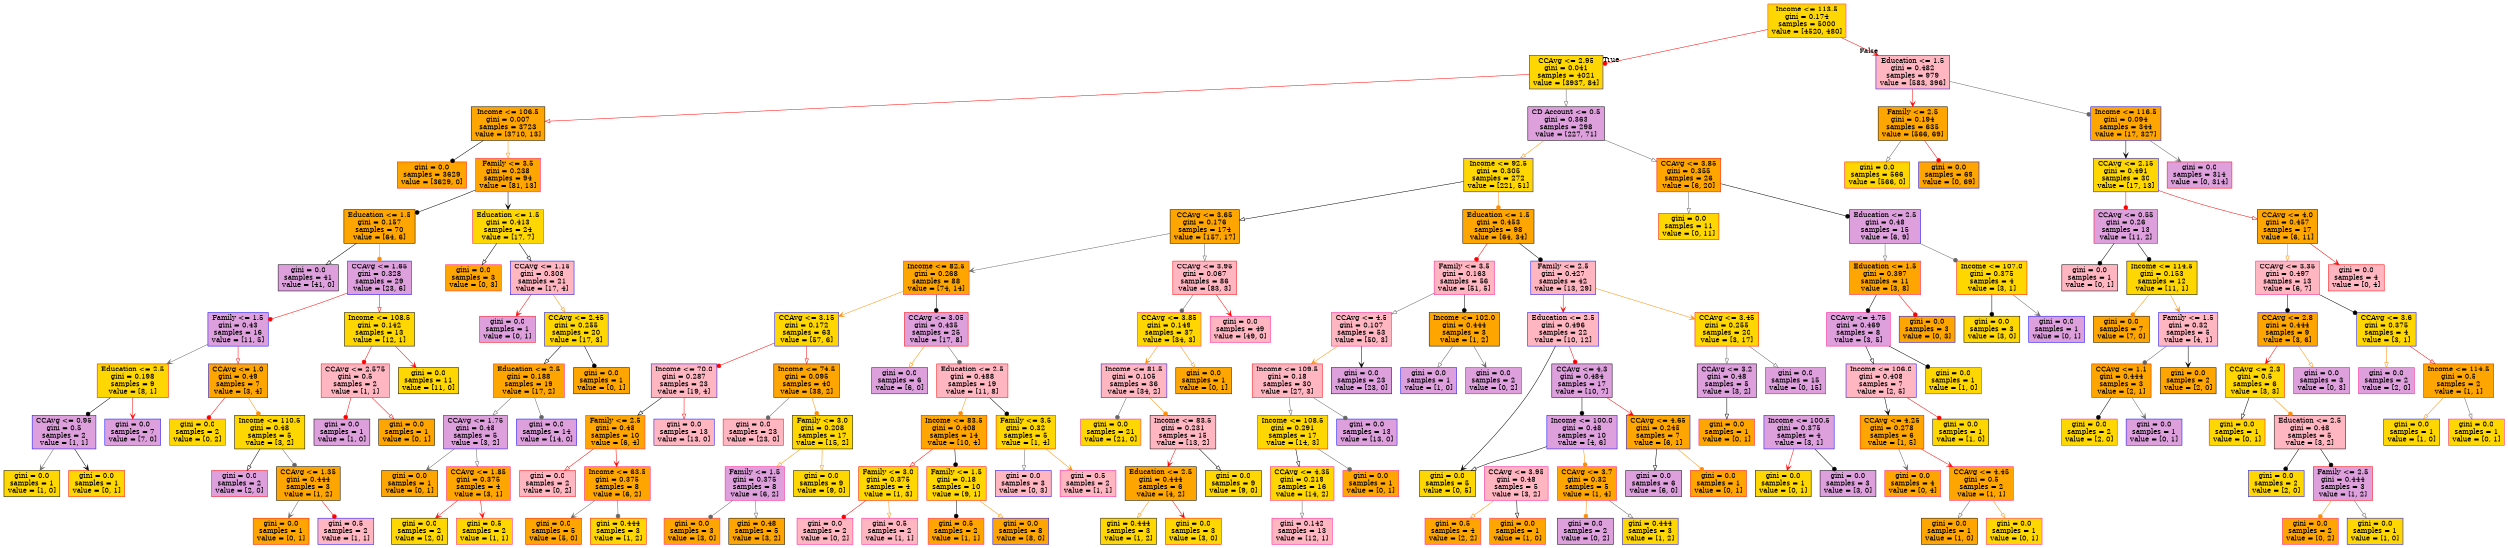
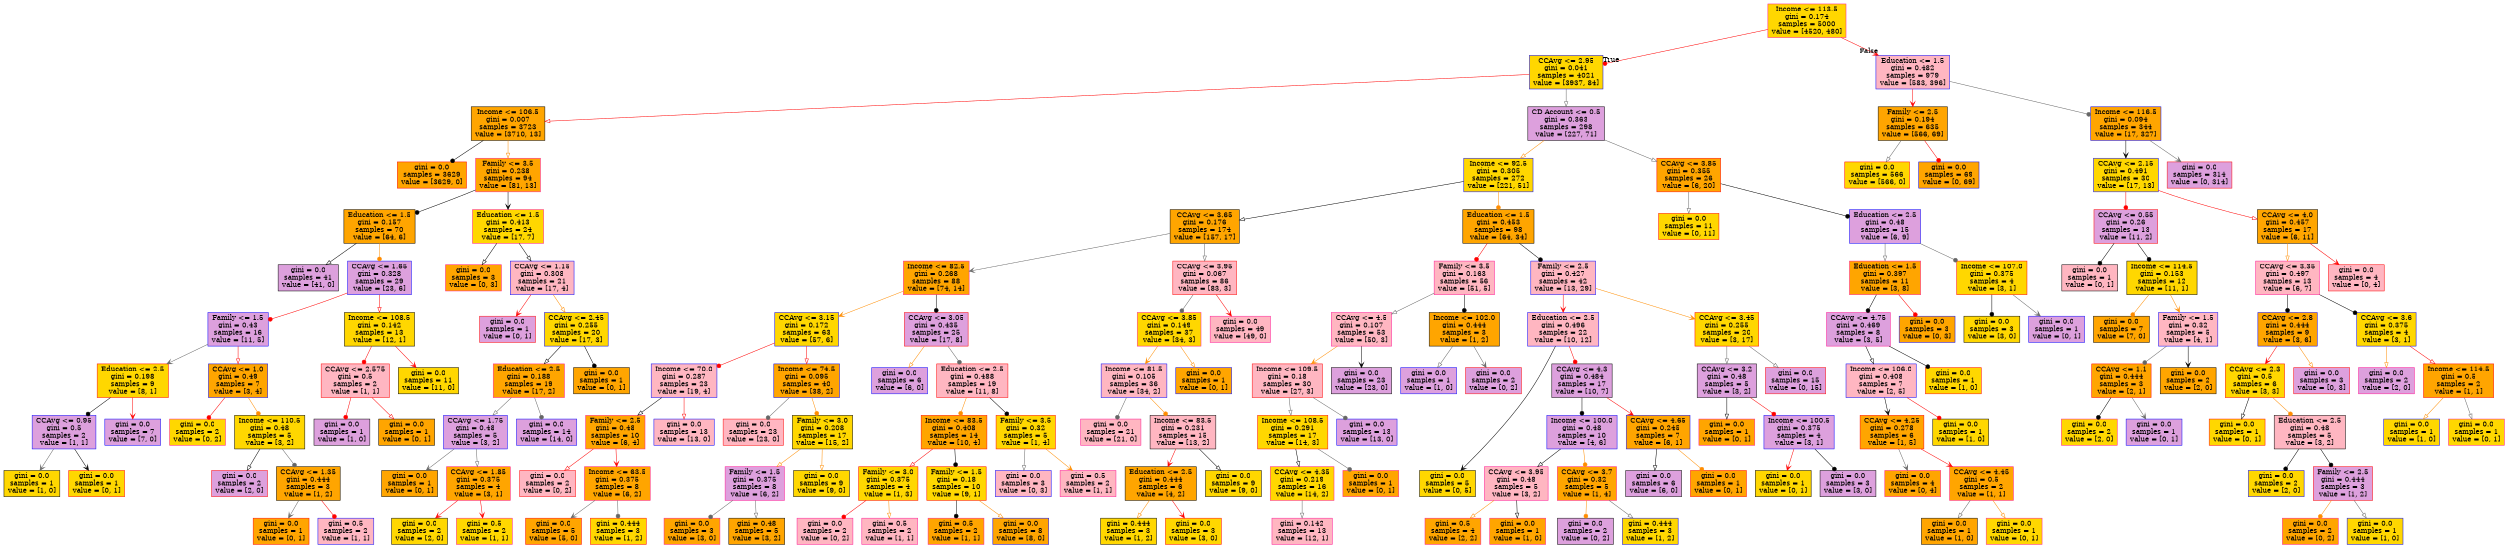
none -> (1761, 405)
(1111, 432) -> (1111, 432)
(1511, 457) -> (1551, 456)
